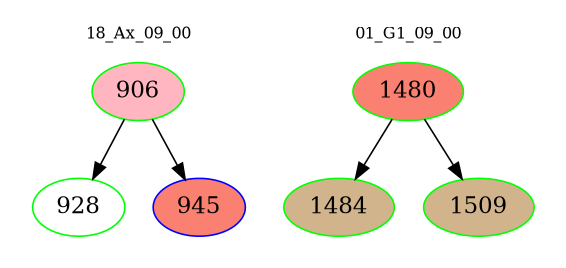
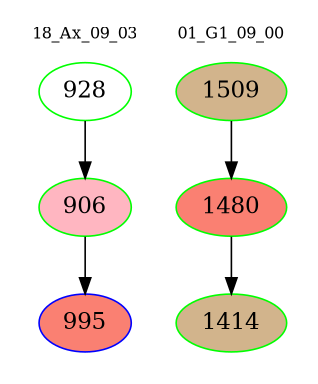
(139, 35) -> (85, 35)
(112, 142) -> (85, 142)
(439, 142) -> (231, 142)
(199, 207) -> (85, 323)
(339, 207) -> (231, 323)
